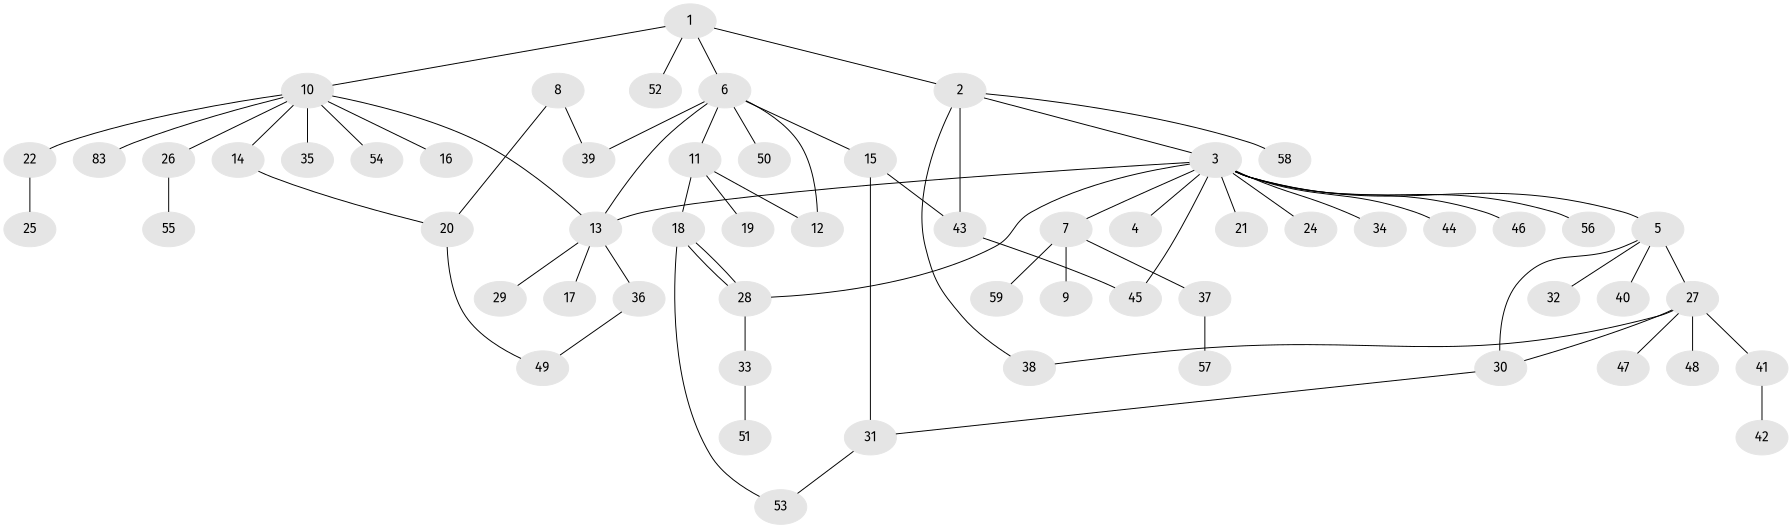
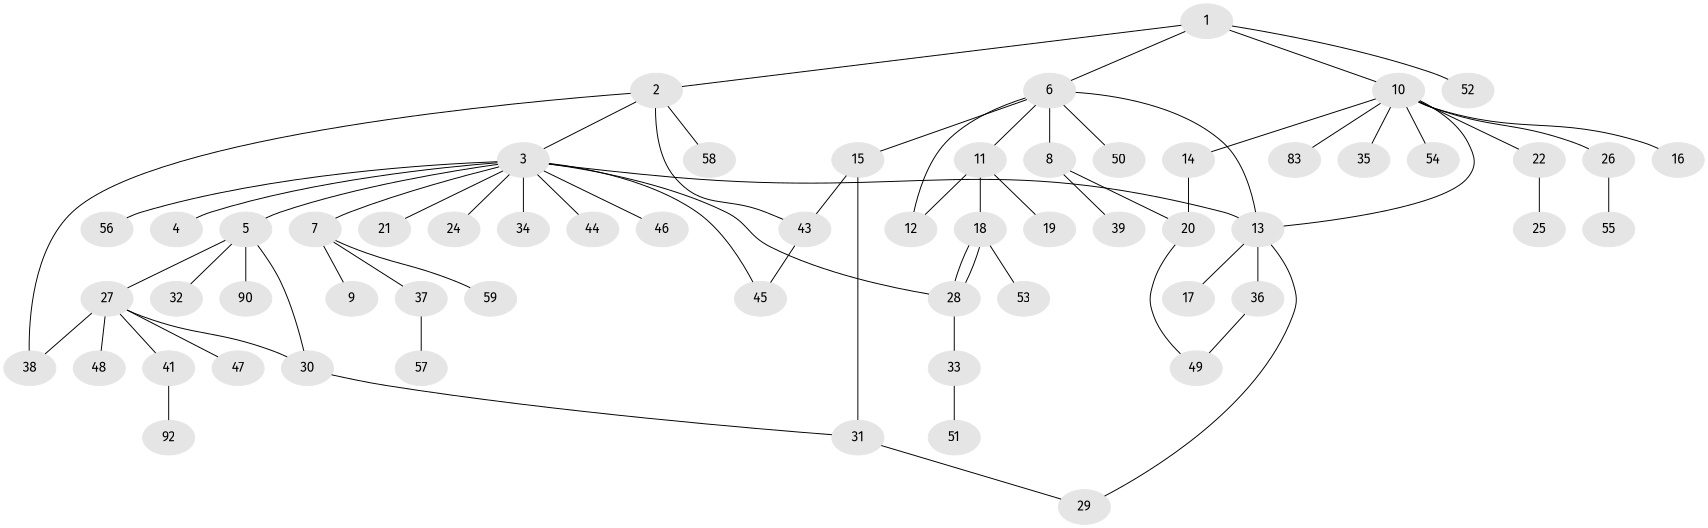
(657, 125) -> (1050, 125)
(1623, 299) -> (246, 299)
(1762, 438) -> (169, 438)
(826, 472) -> (971, 472)
